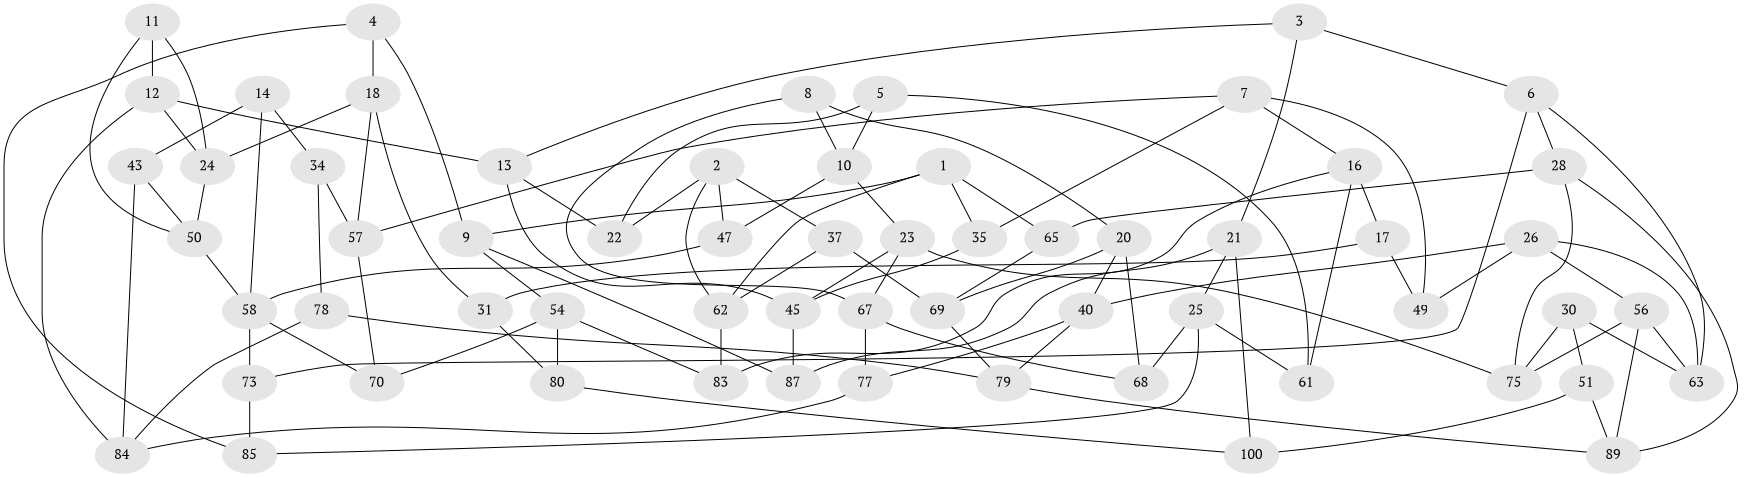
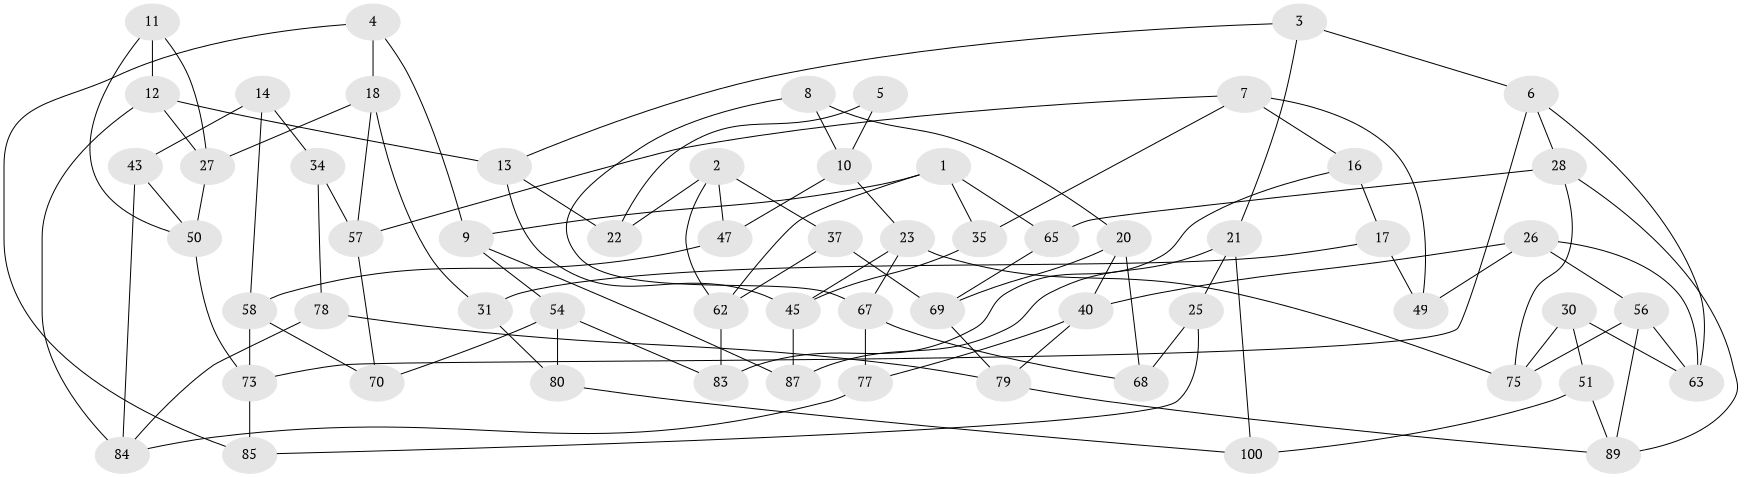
(208, 166) -> (208, 166)
(222, 275) -> (208, 315)
(1307, 383) -> none
